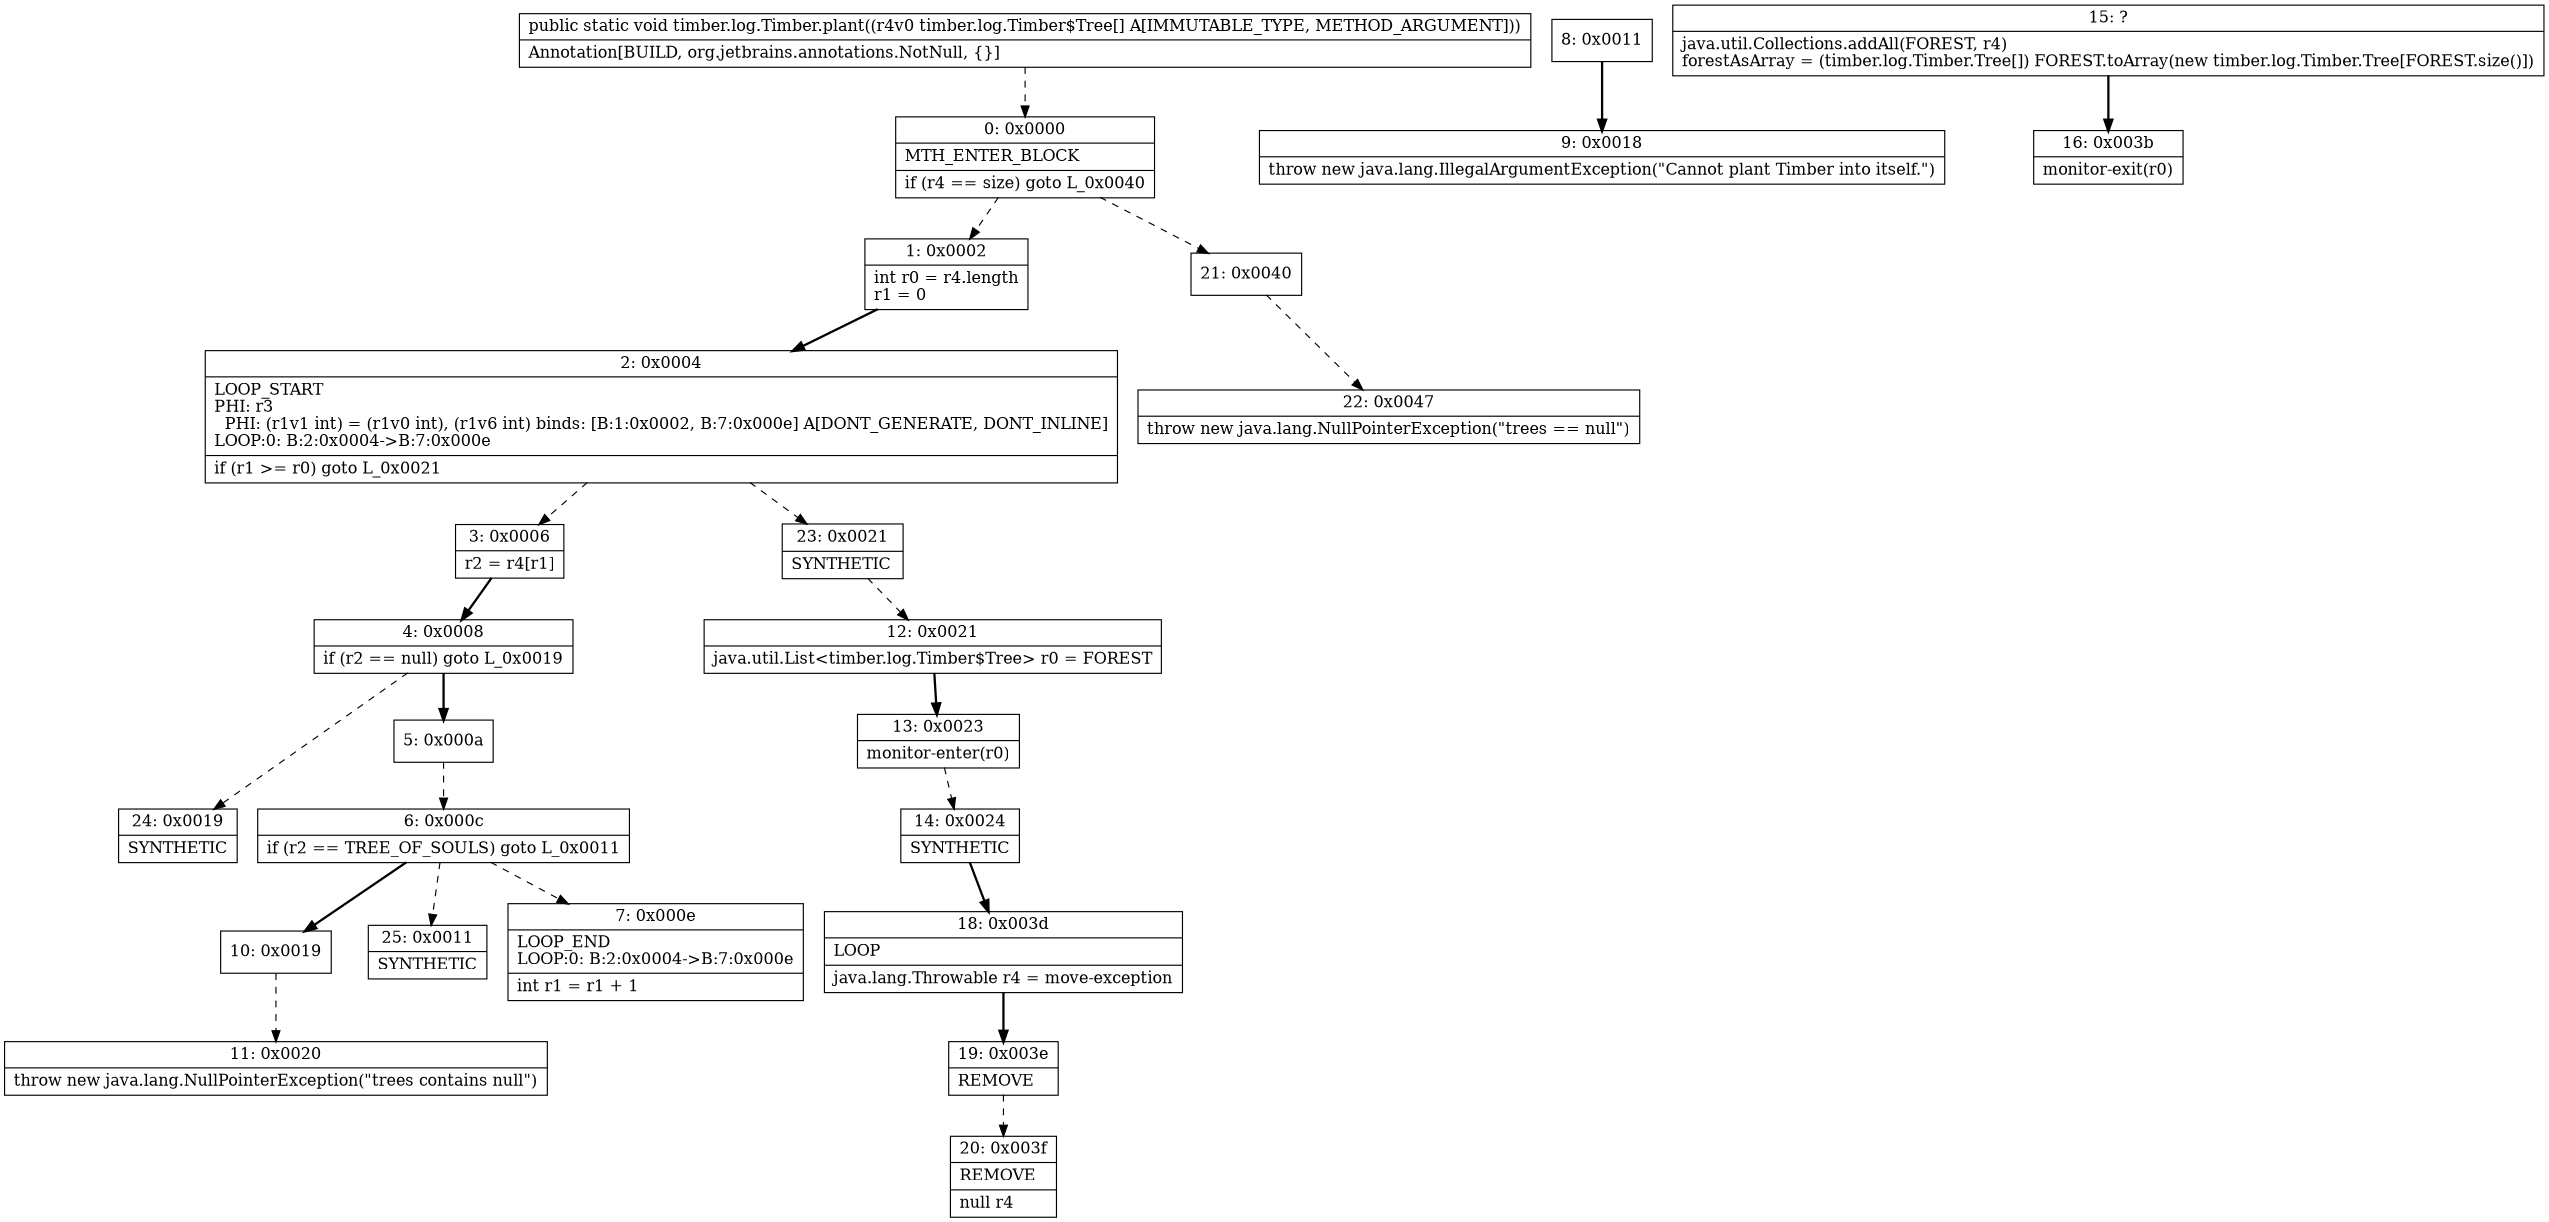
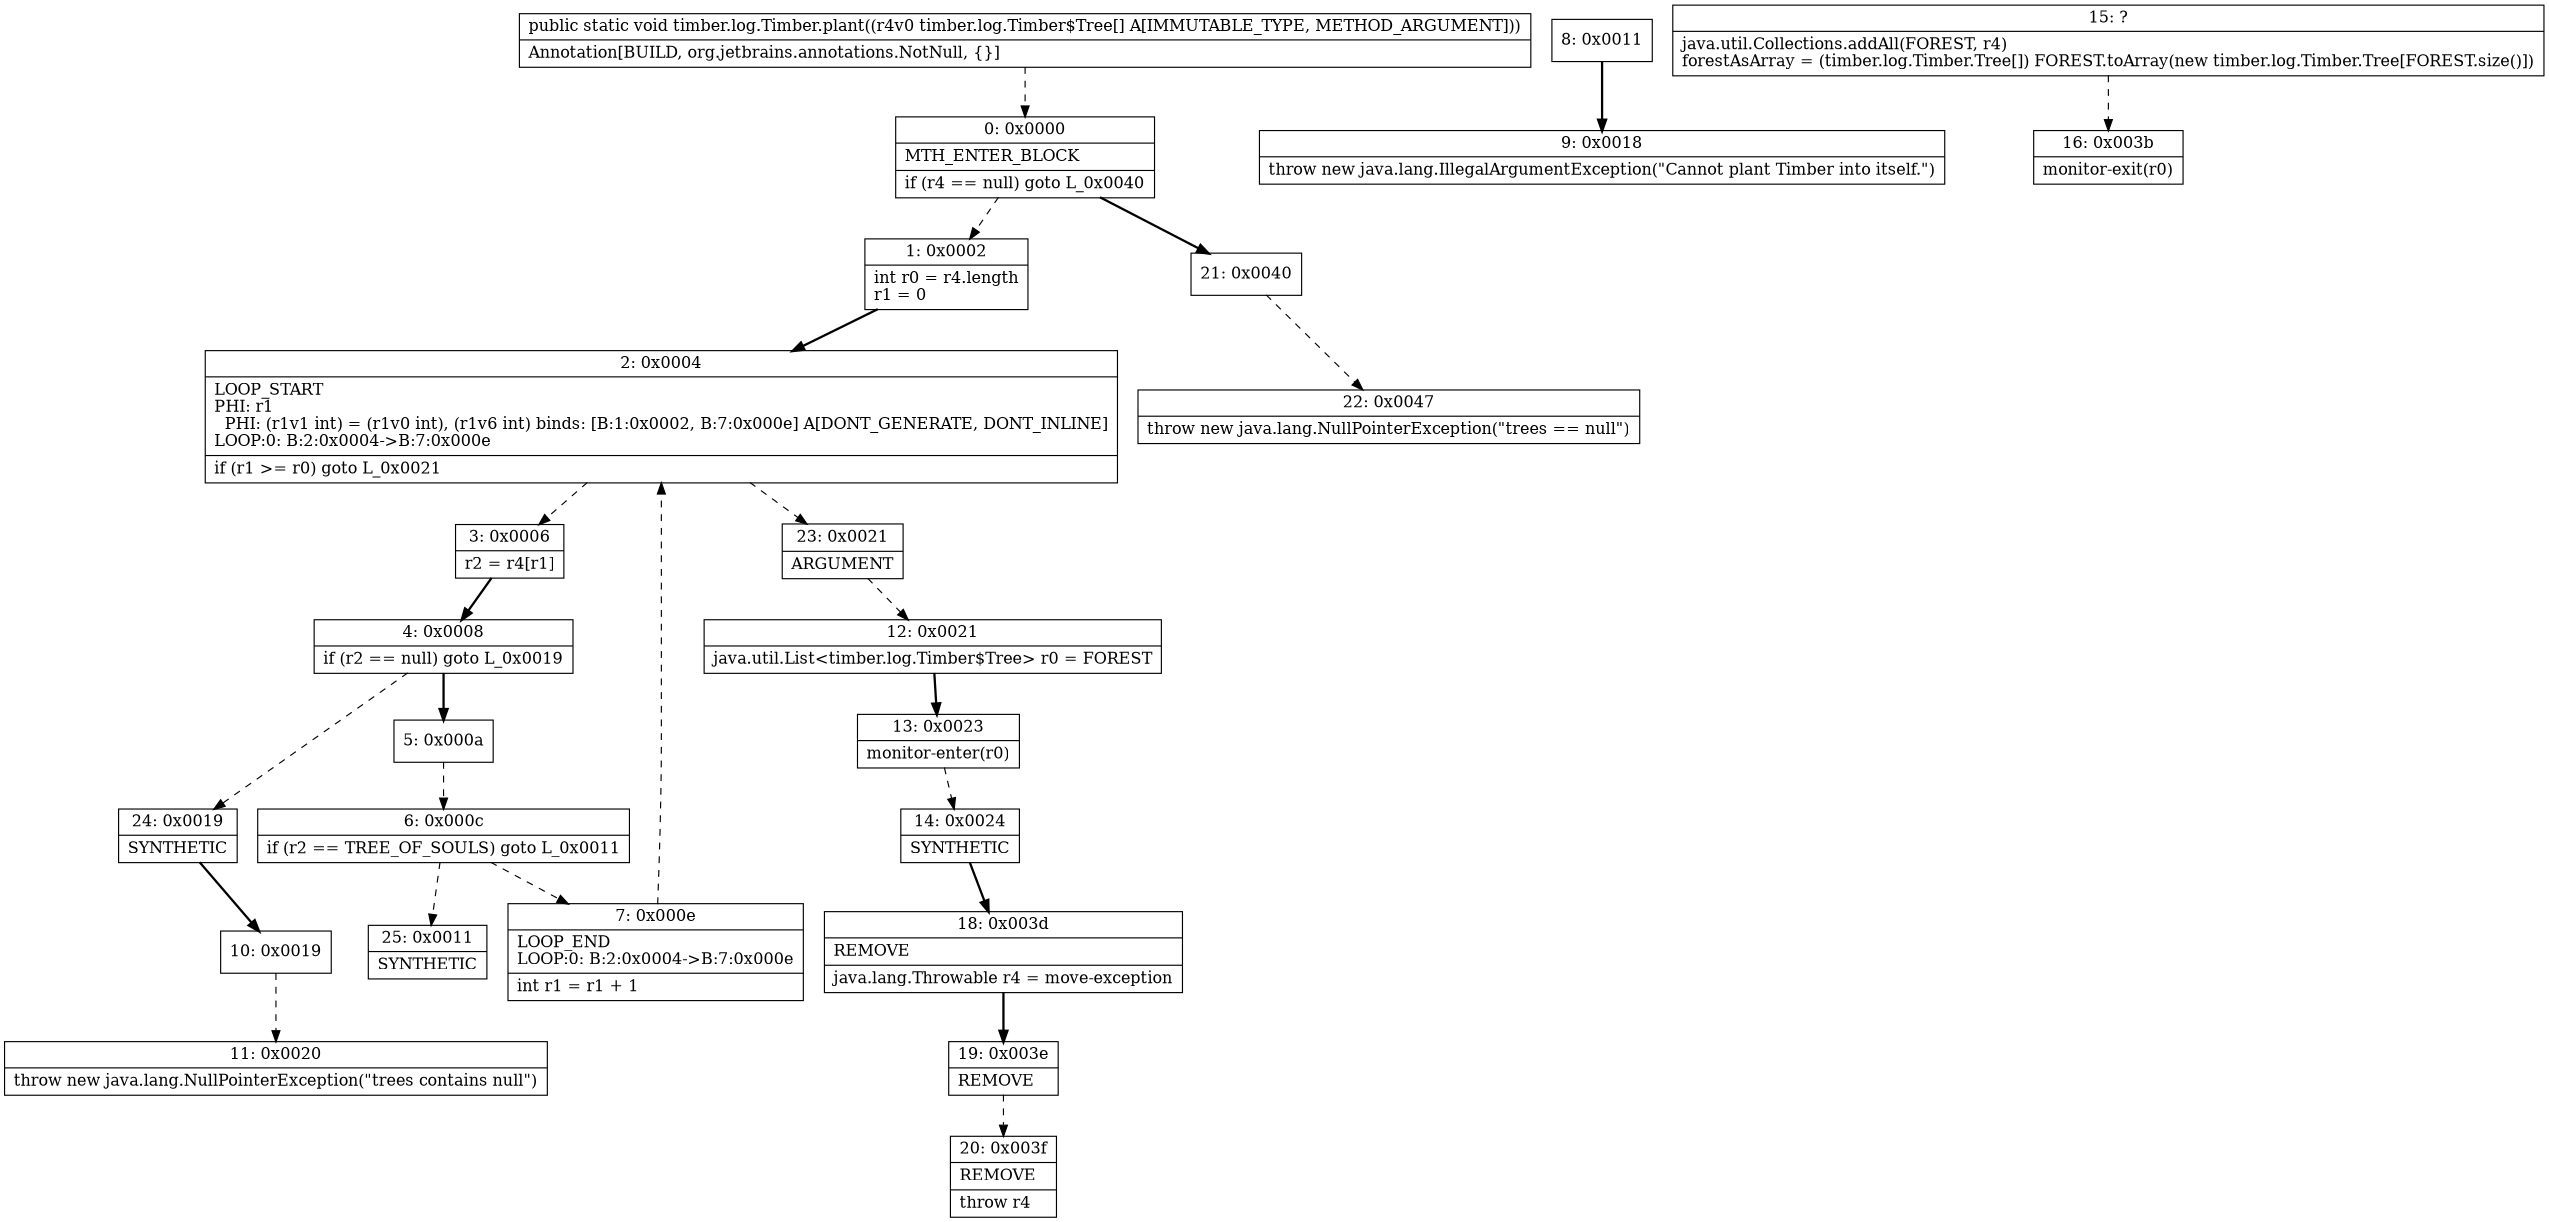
(2108, 97) -> (2108, 97)
(1025, 184) -> (1025, 184)
(1149, 223) -> (1149, 223)
(247, 407) -> (247, 407)
(842, 564) -> (843, 564)
none -> (661, 699)
(360, 894) -> (225, 892)
(857, 951) -> (872, 951)
(987, 1203) -> (995, 1203)
